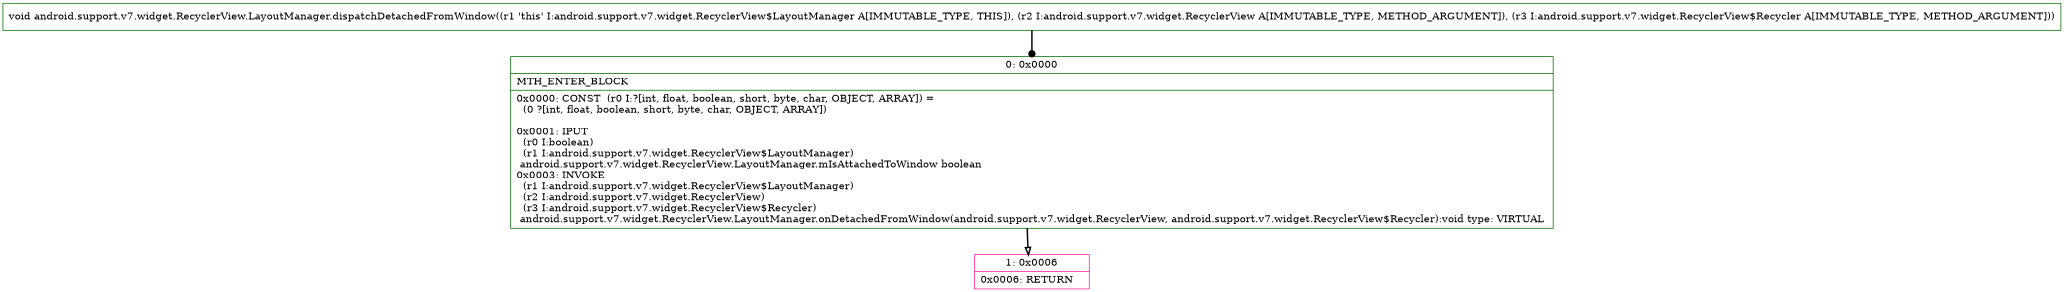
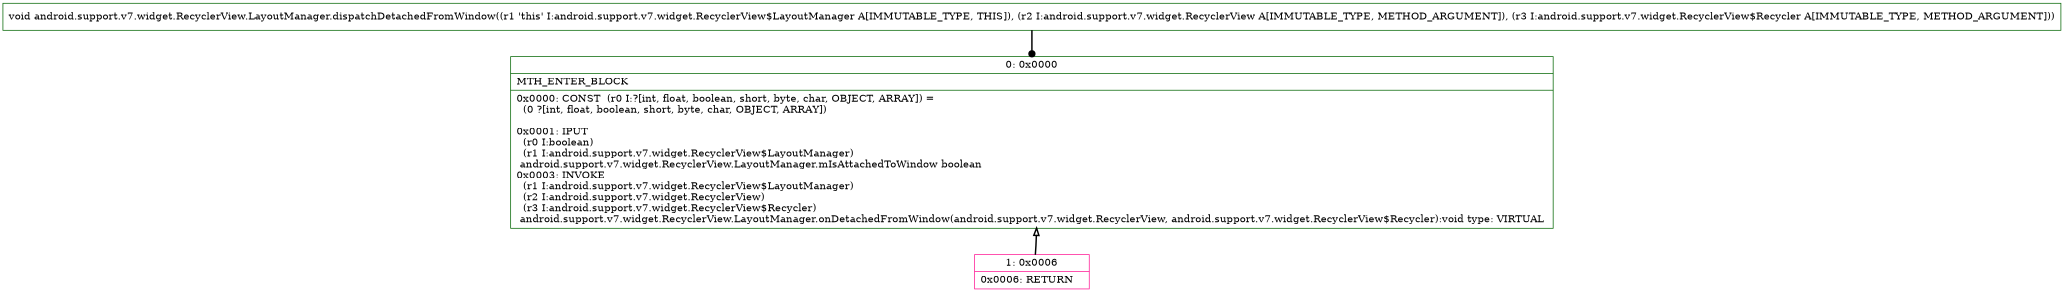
(1028, 238) -> (1036, 245)
